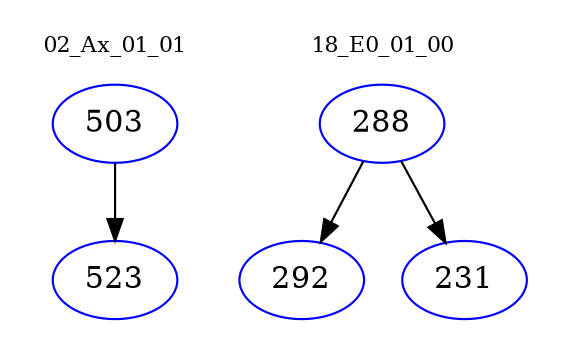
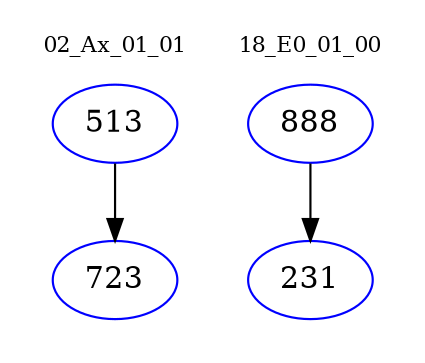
(115, 124) -> (115, 124)
(382, 124) -> (310, 124)
(115, 280) -> (115, 280)
(302, 280) -> none
